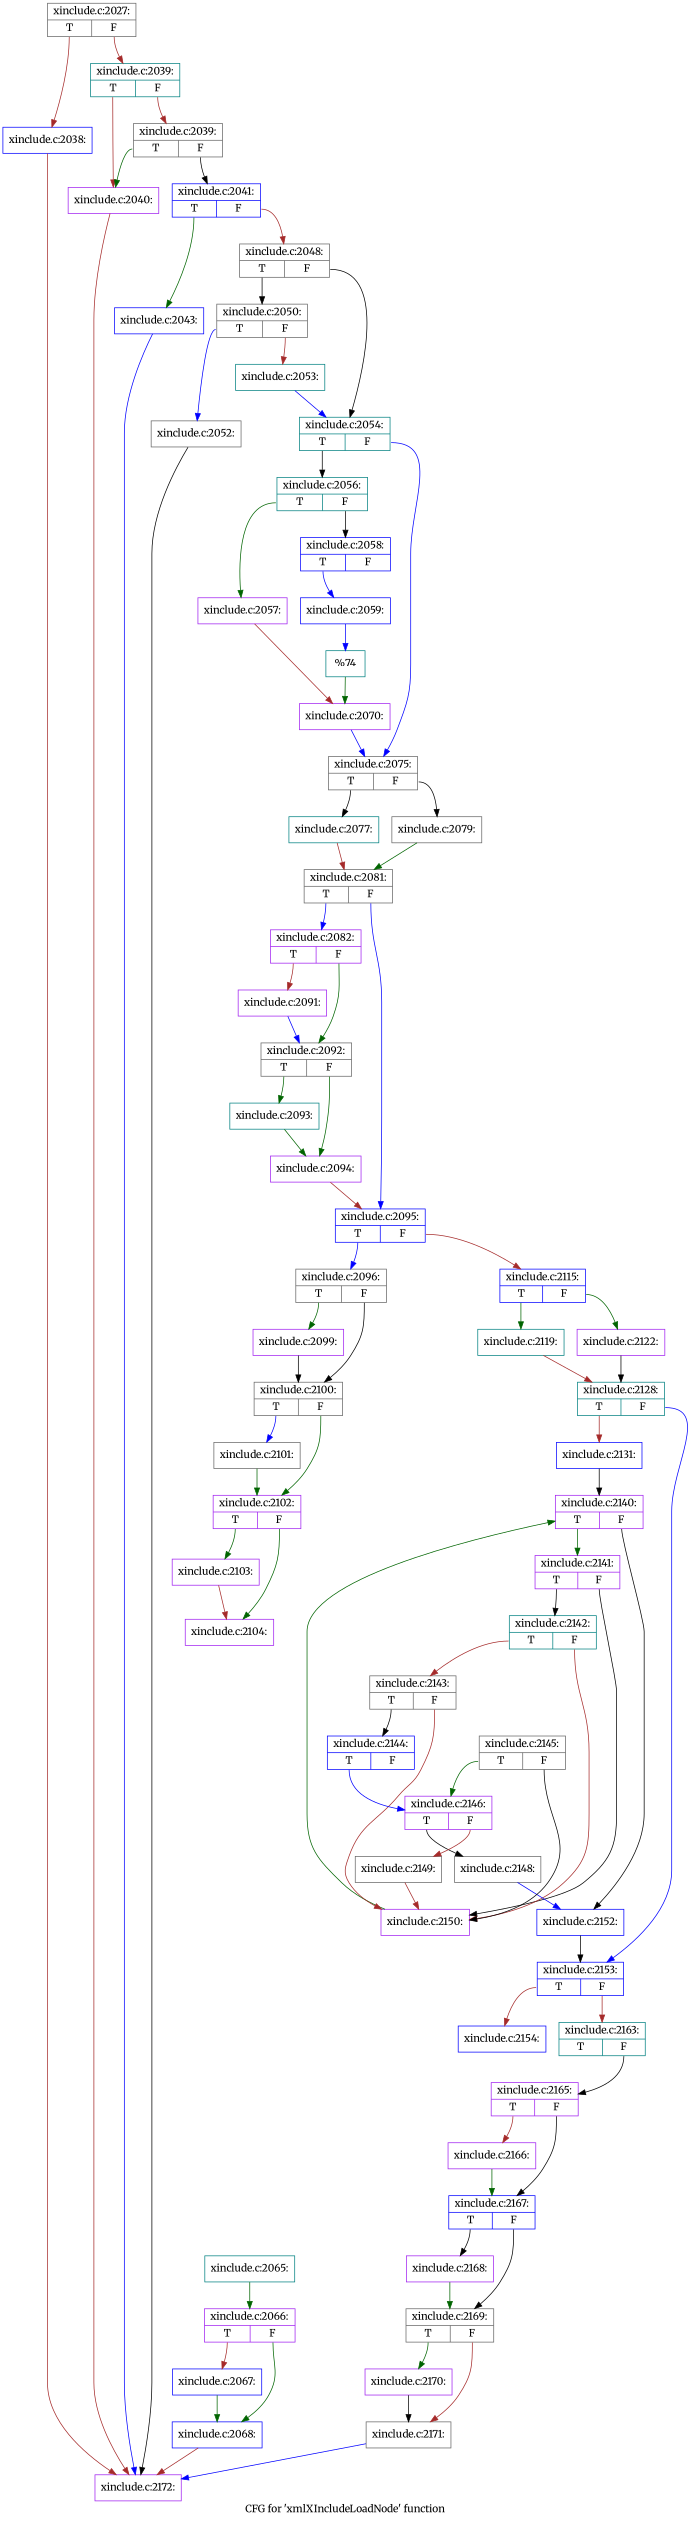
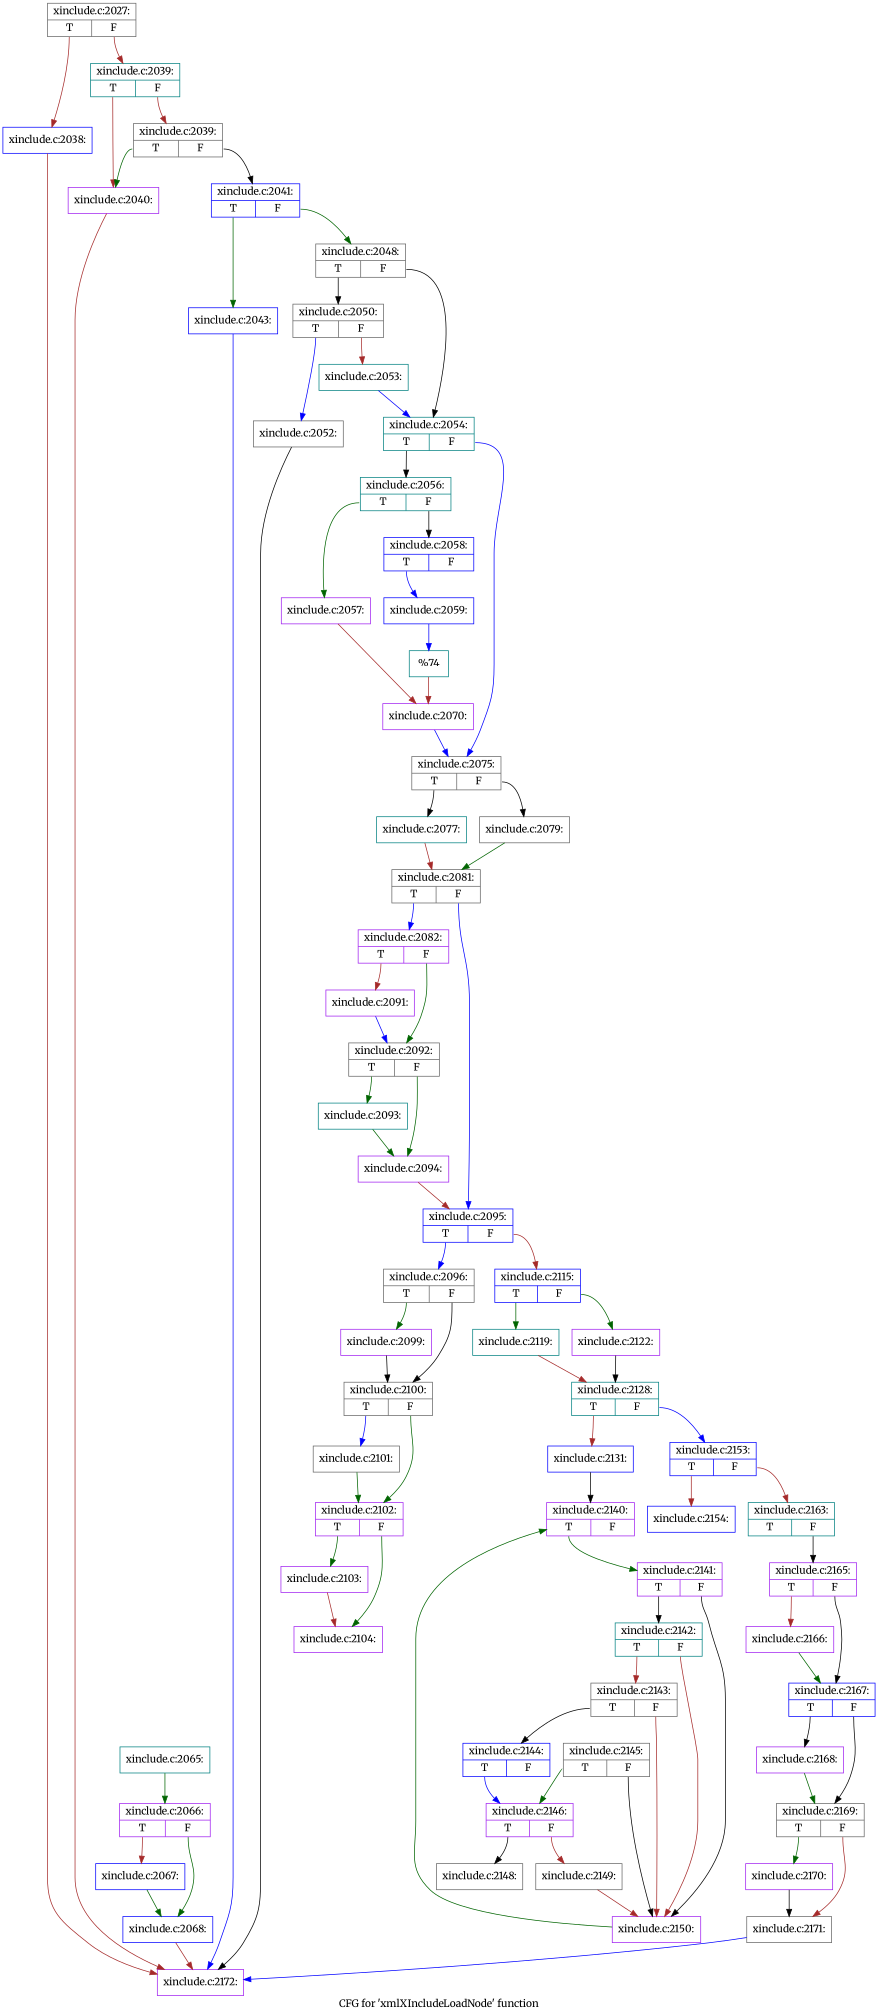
(277, 219) -> (327, 218)
(345, 687) -> (429, 687)
(580, 1922) -> none
